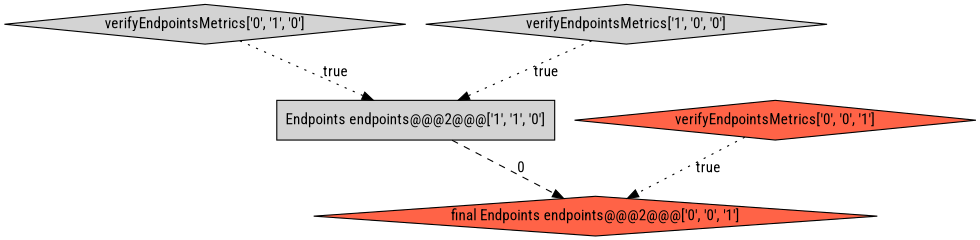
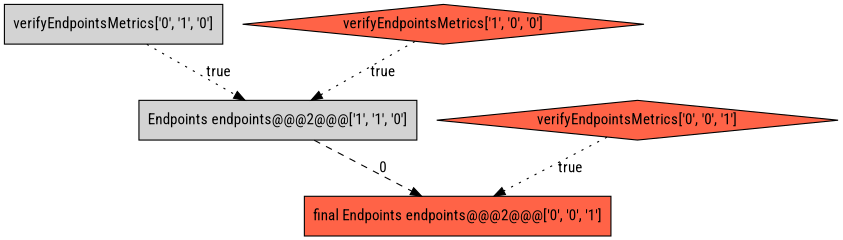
(205, 24) -> (114, 24)
(626, 24) -> (443, 24)
(595, 216) -> (458, 216)
